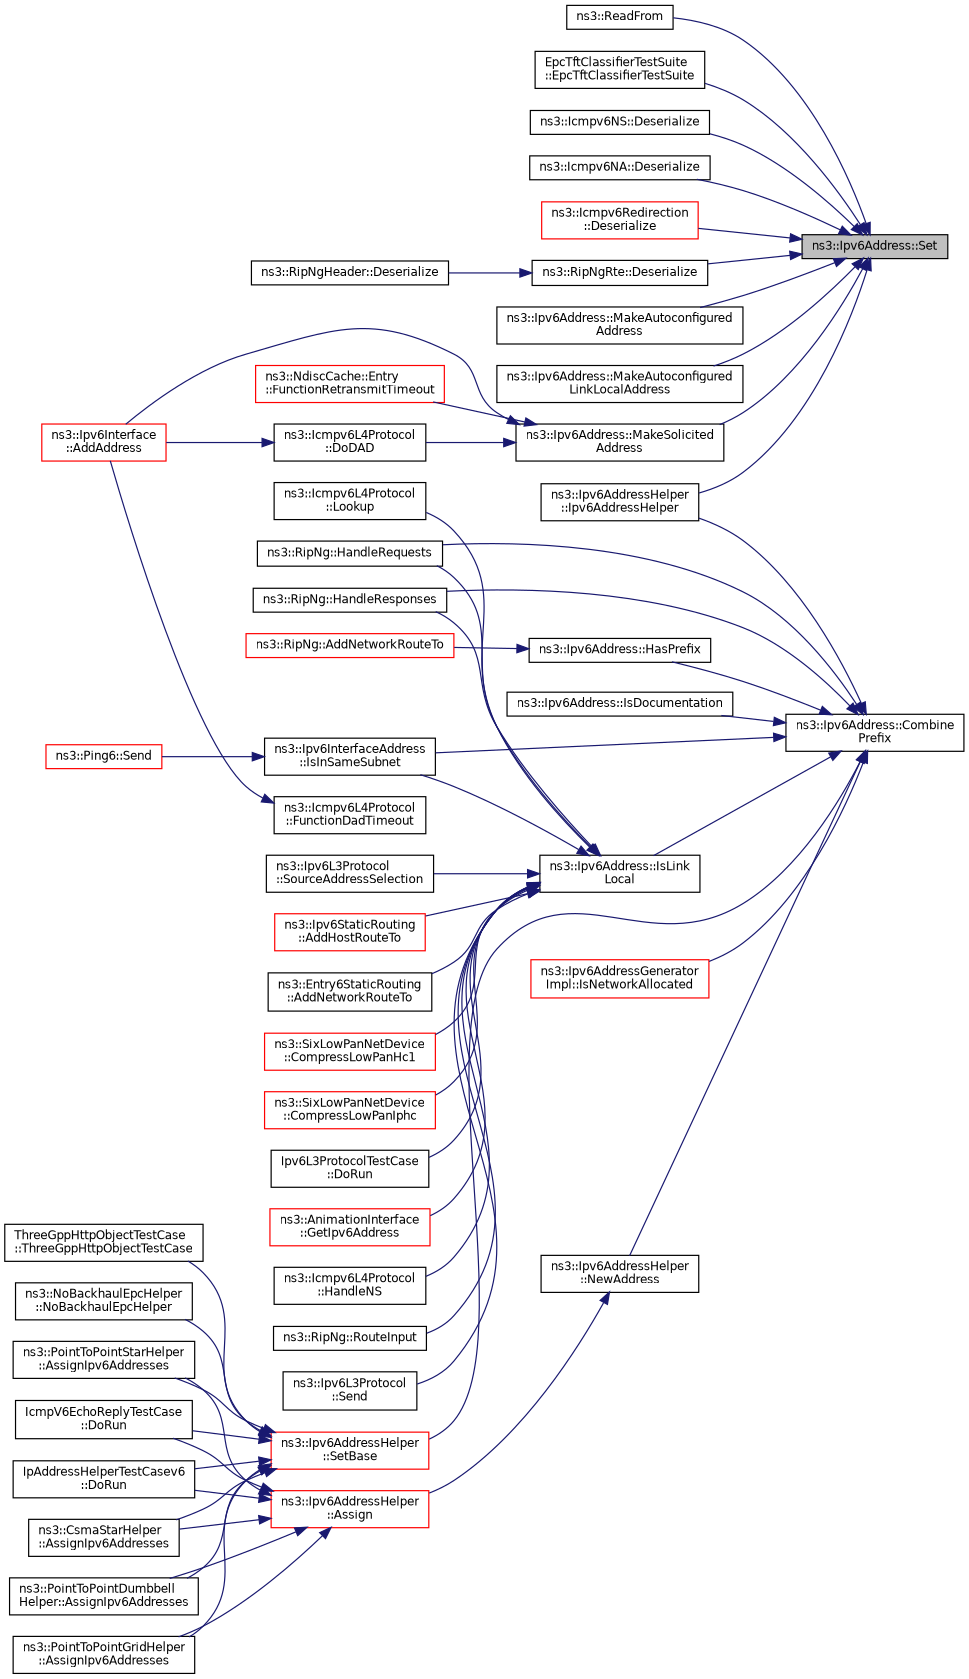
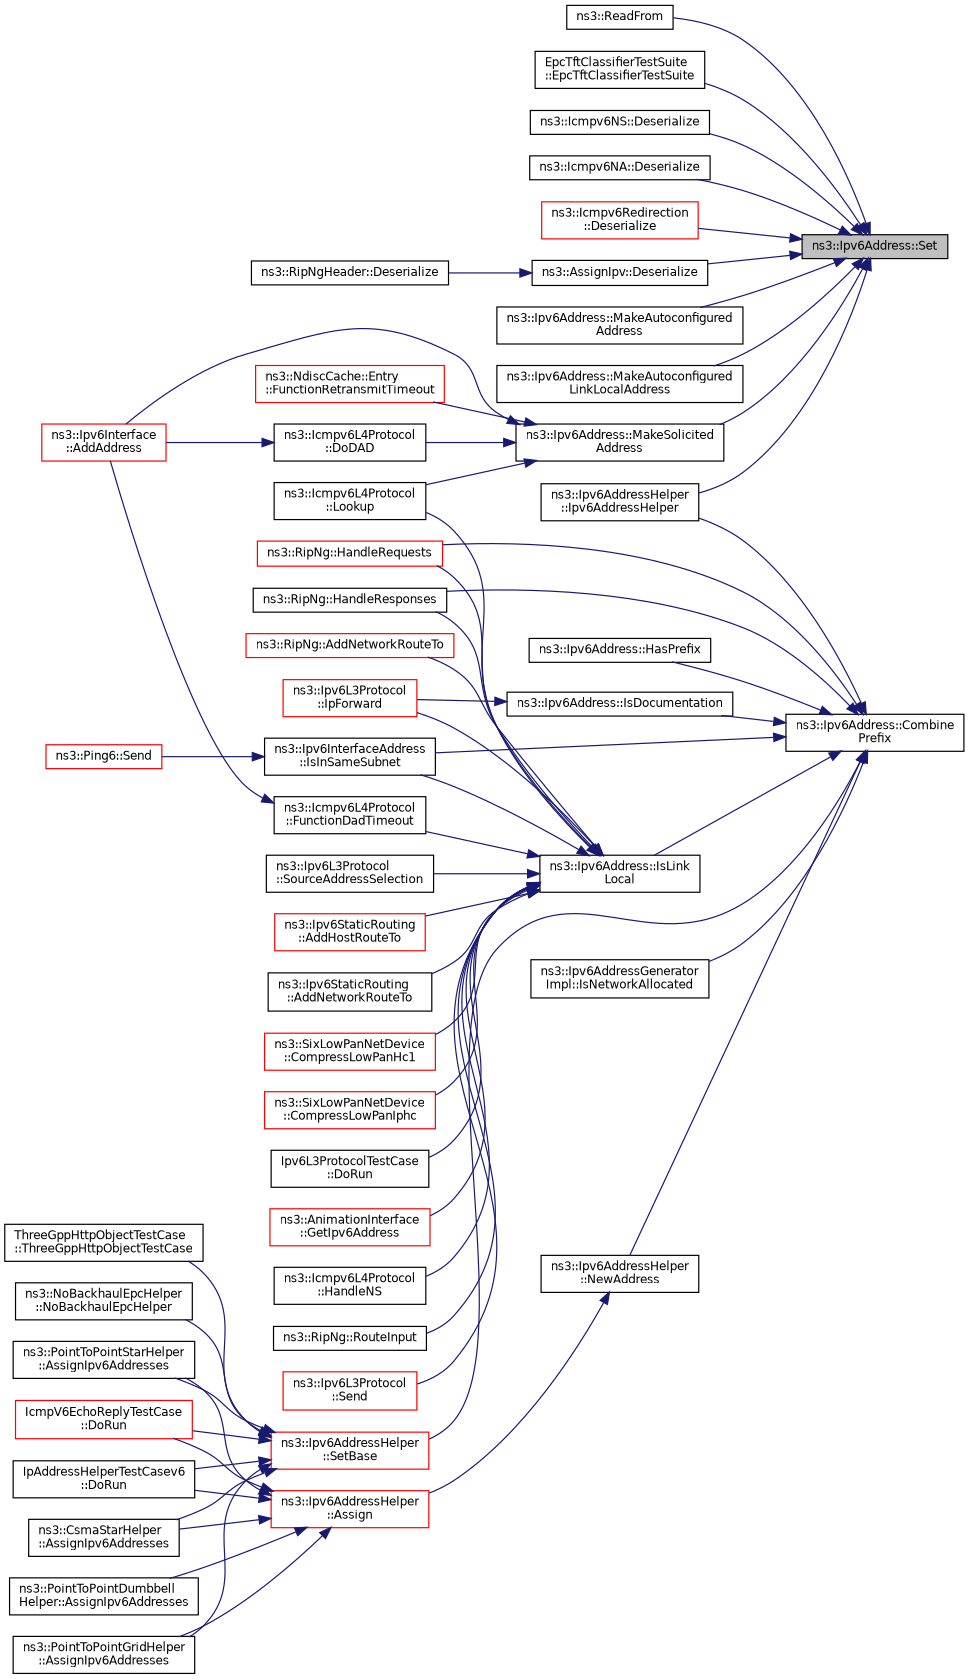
(620, 273) -> (620, 273)
none -> (475, 474)
(350, 554) -> (350, 554)
(490, 648) -> (513, 748)
none -> (350, 698)
none -> (477, 843)
(620, 979) -> (620, 979)
(350, 992) -> (350, 992)
(350, 1391) -> (350, 1391)
(104, 1420) -> (104, 1420)
(216, 1551) -> none
